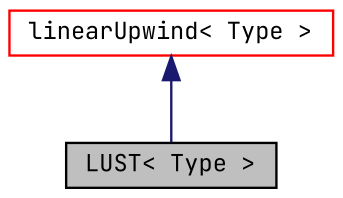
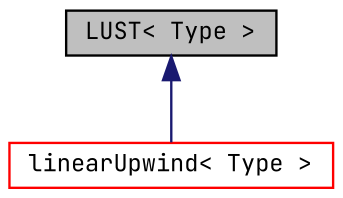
(171, 112) -> (171, 112)
